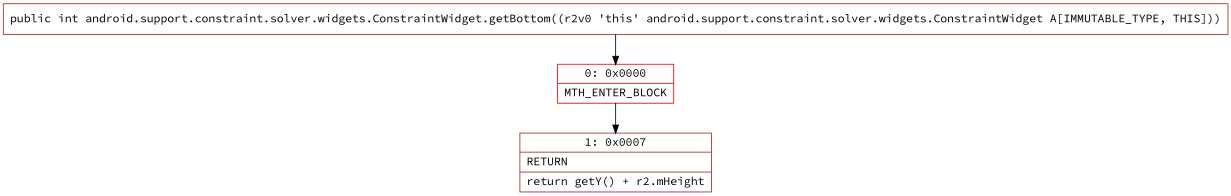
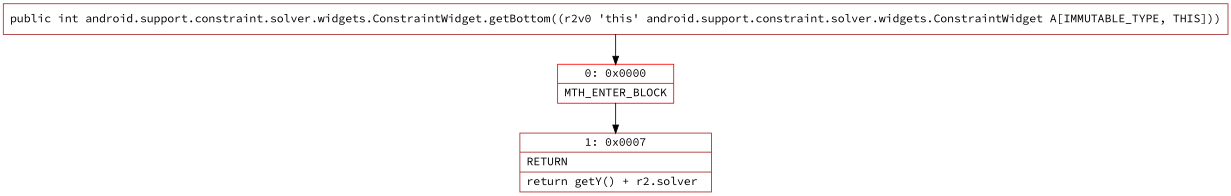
(616, 182) -> (612, 182)
